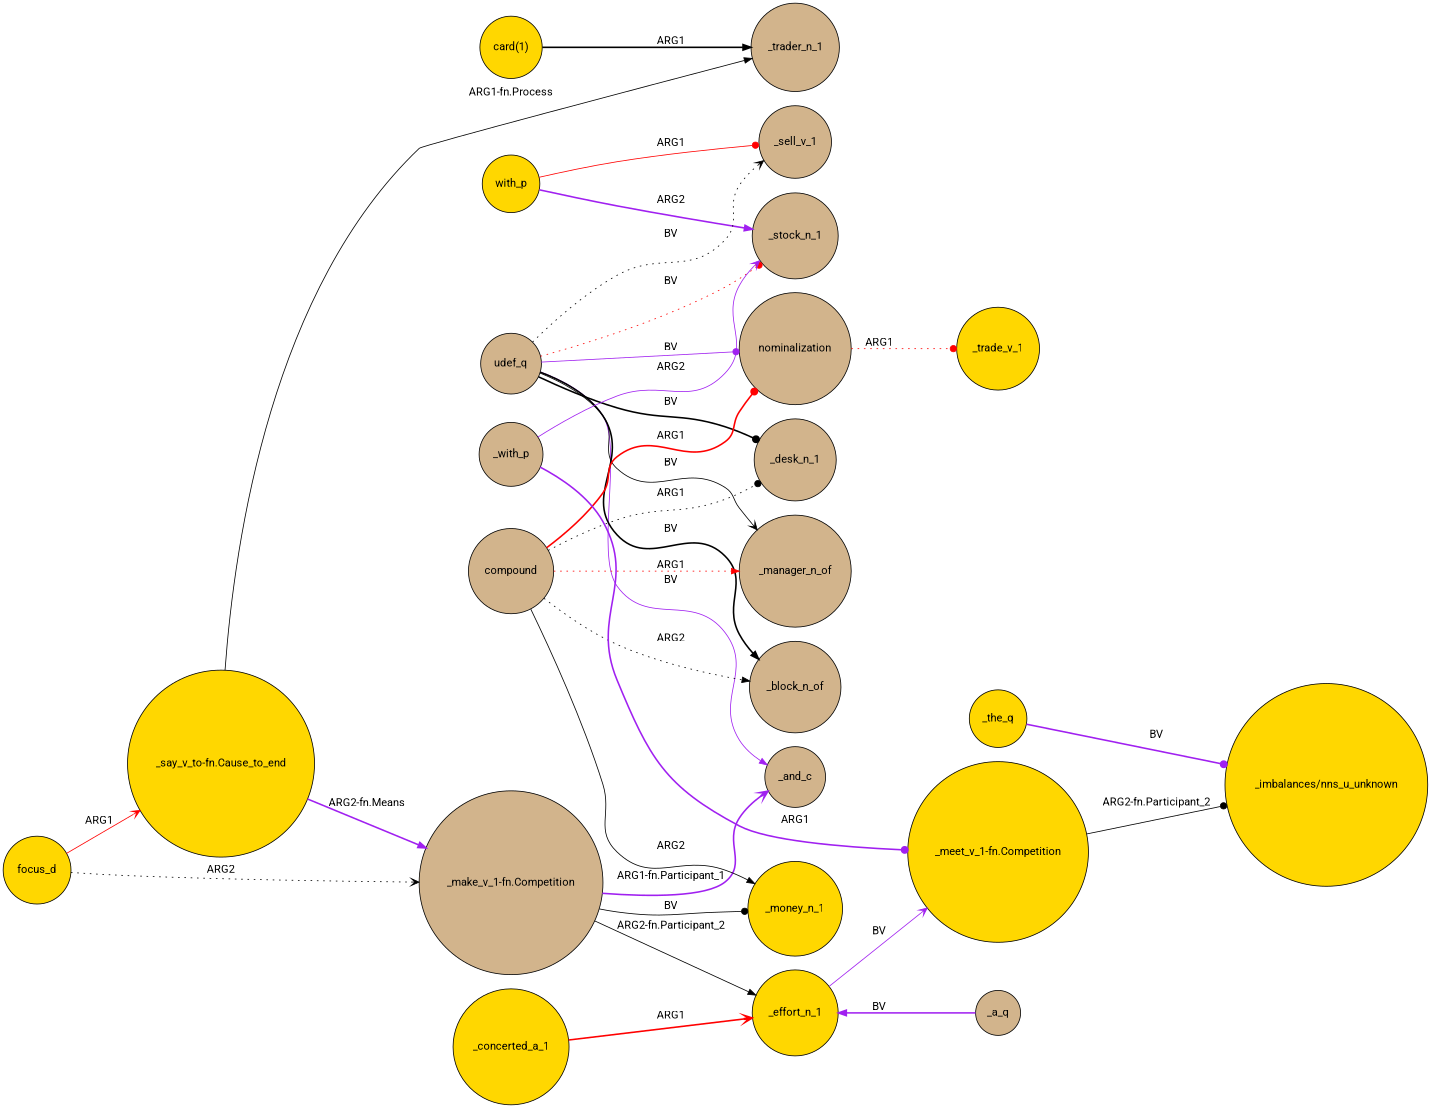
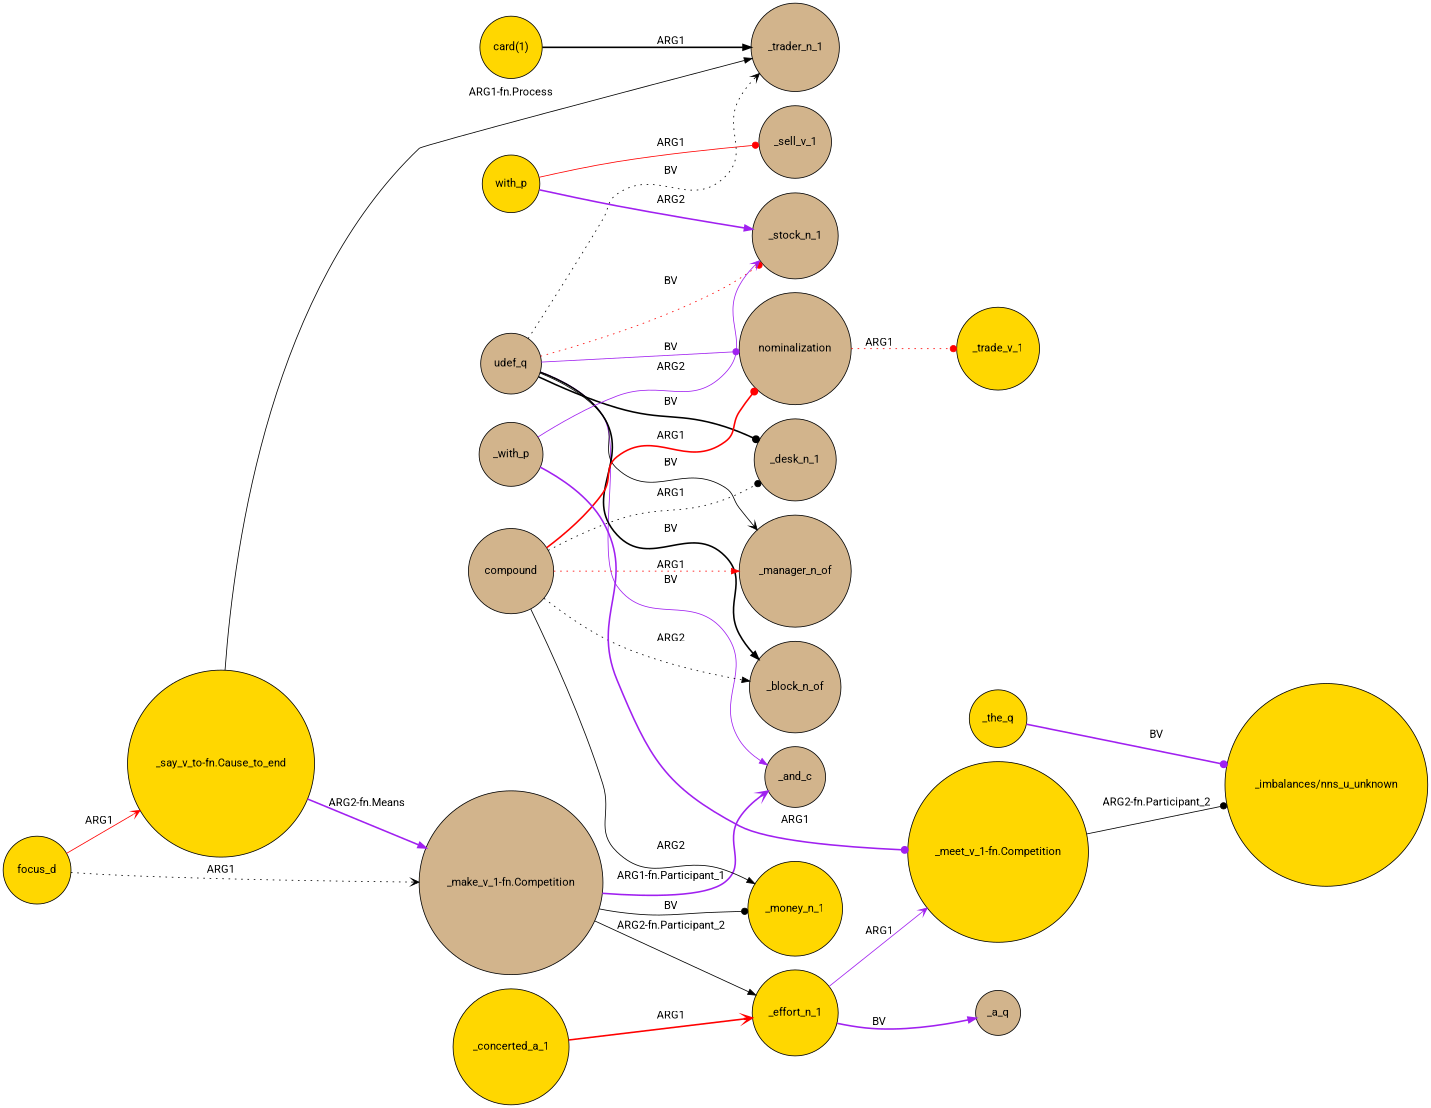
(662, 263) -> (640, 185)
(221, 870) -> (221, 870)
(879, 931) -> (879, 931)
(911, 1013) -> (903, 1029)
